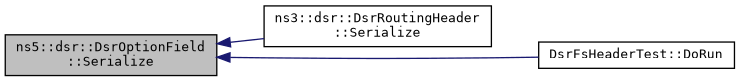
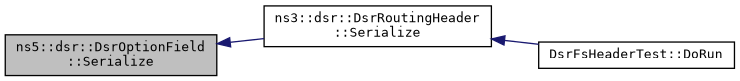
(384, 58) -> (522, 42)
